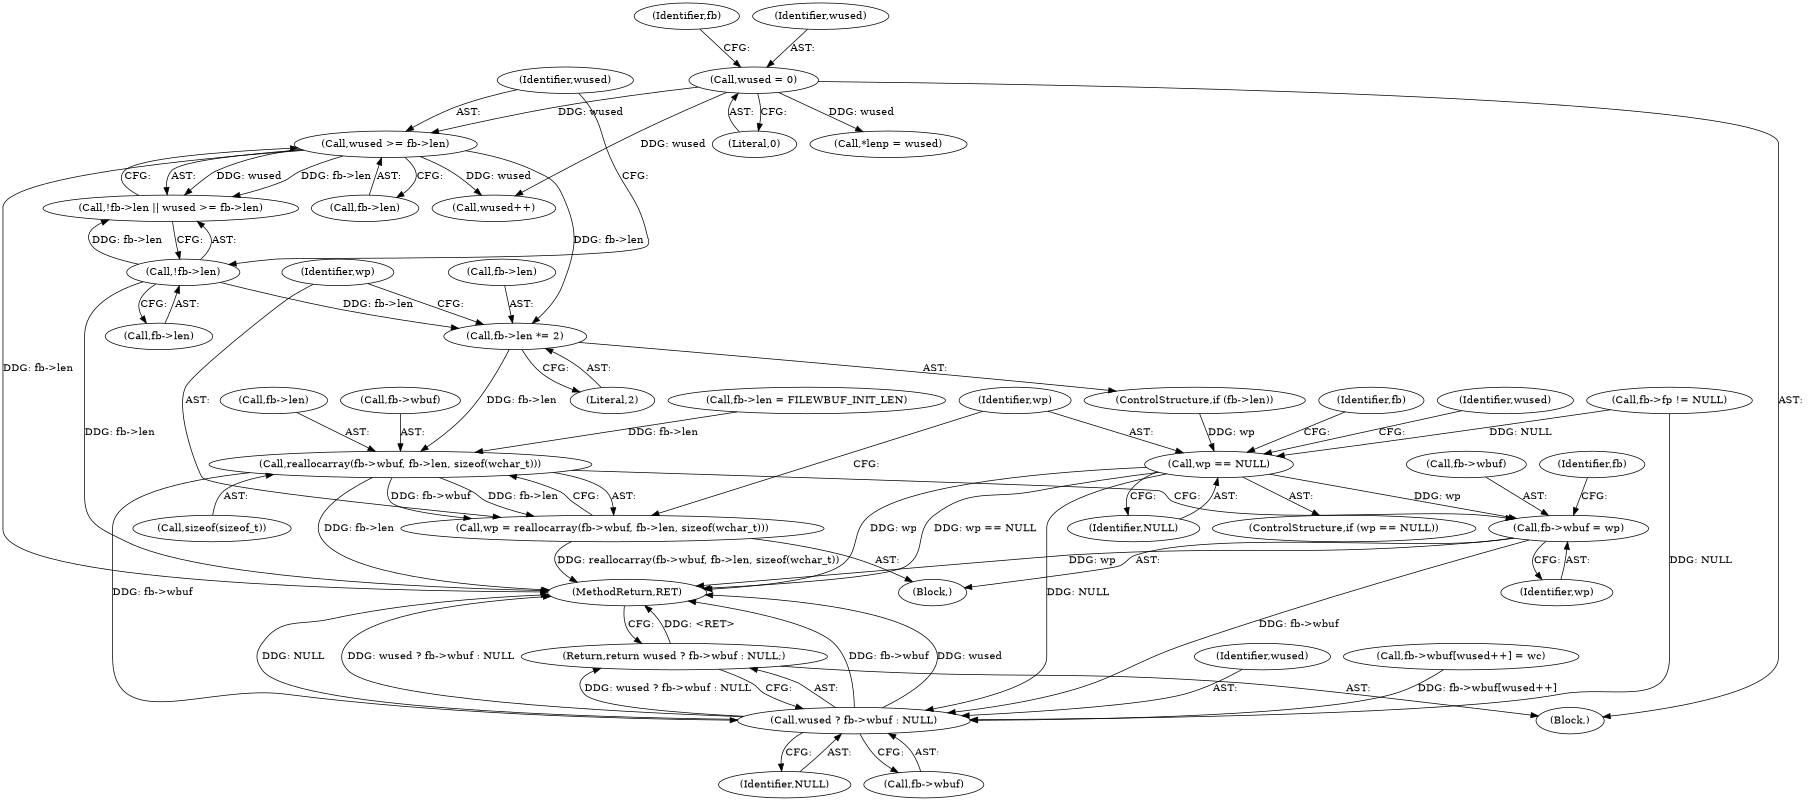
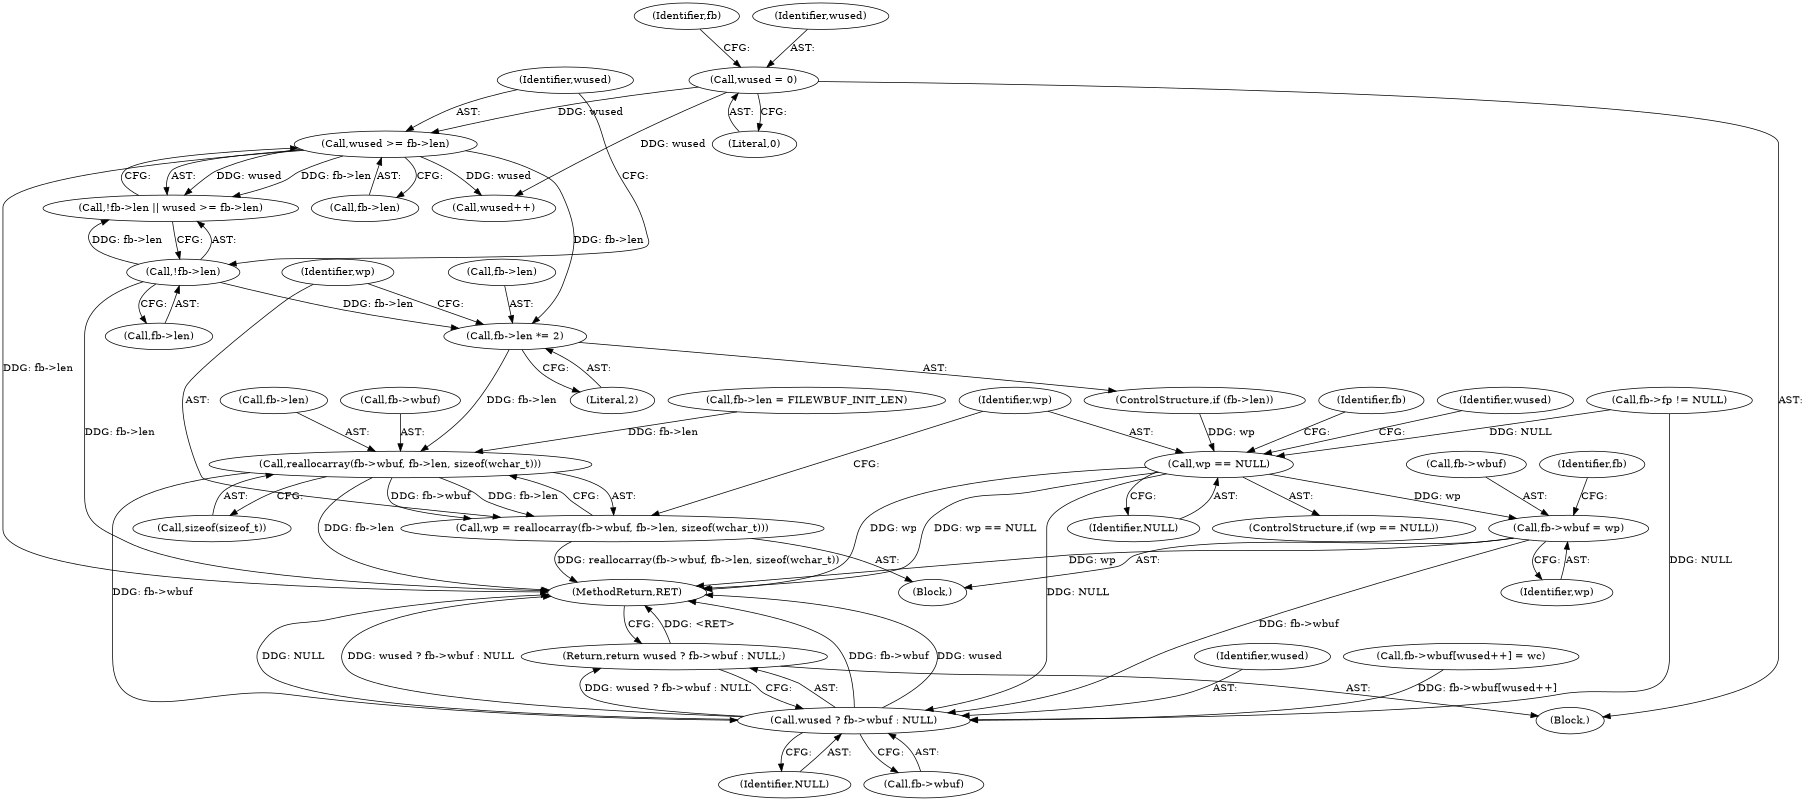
(888, 144) -> none
(1018, 485) -> (284, 488)
